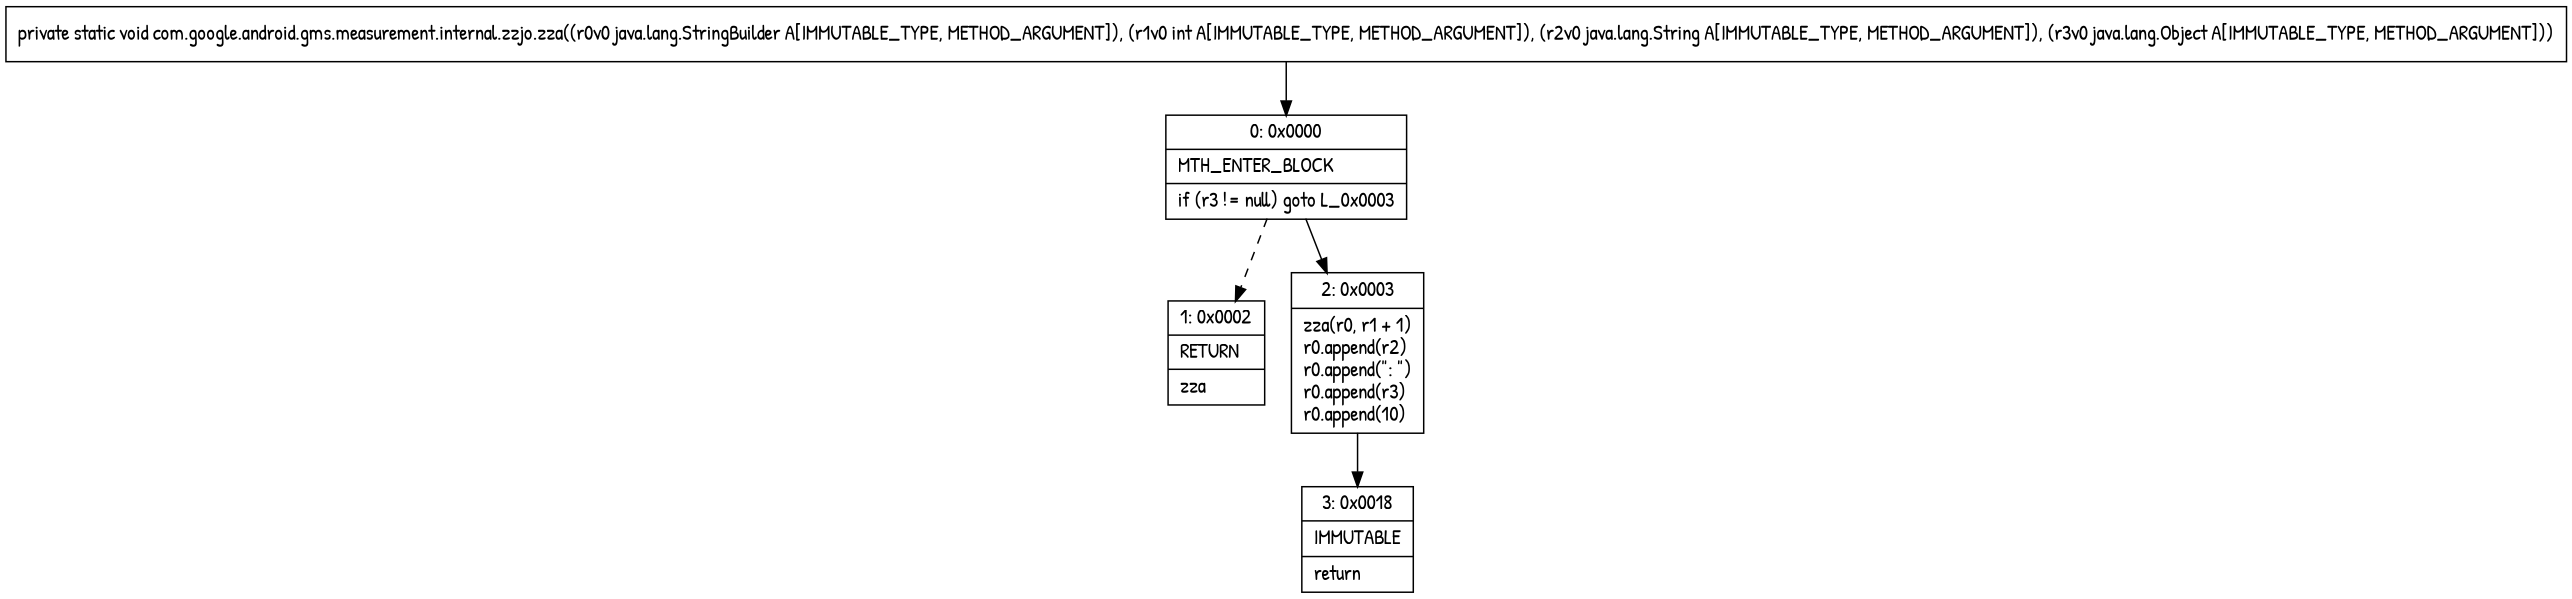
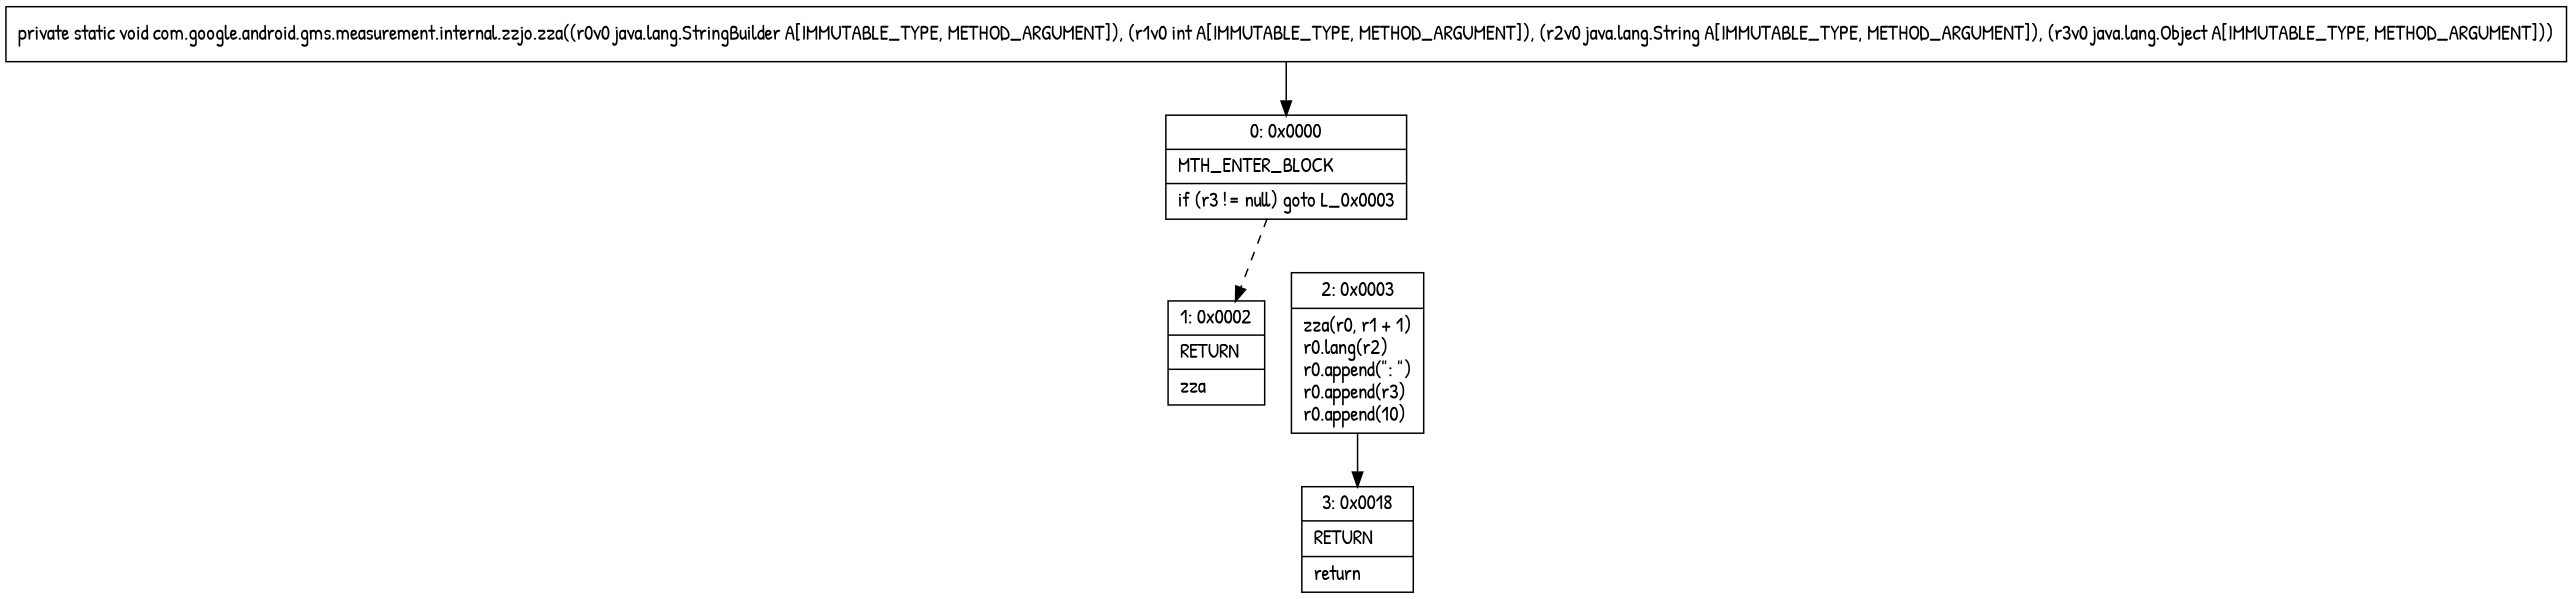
(1314, 239) -> none
(1355, 348) -> (1346, 348)
(1358, 538) -> (1343, 538)
